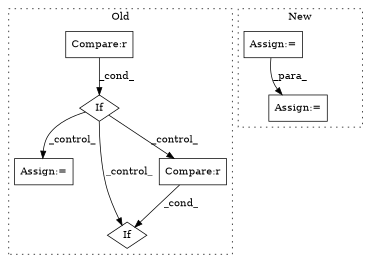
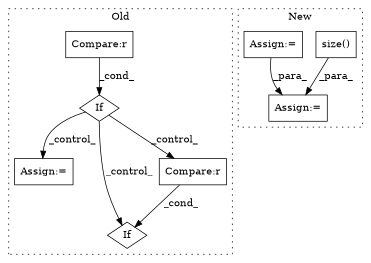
none -> (336, 45)
